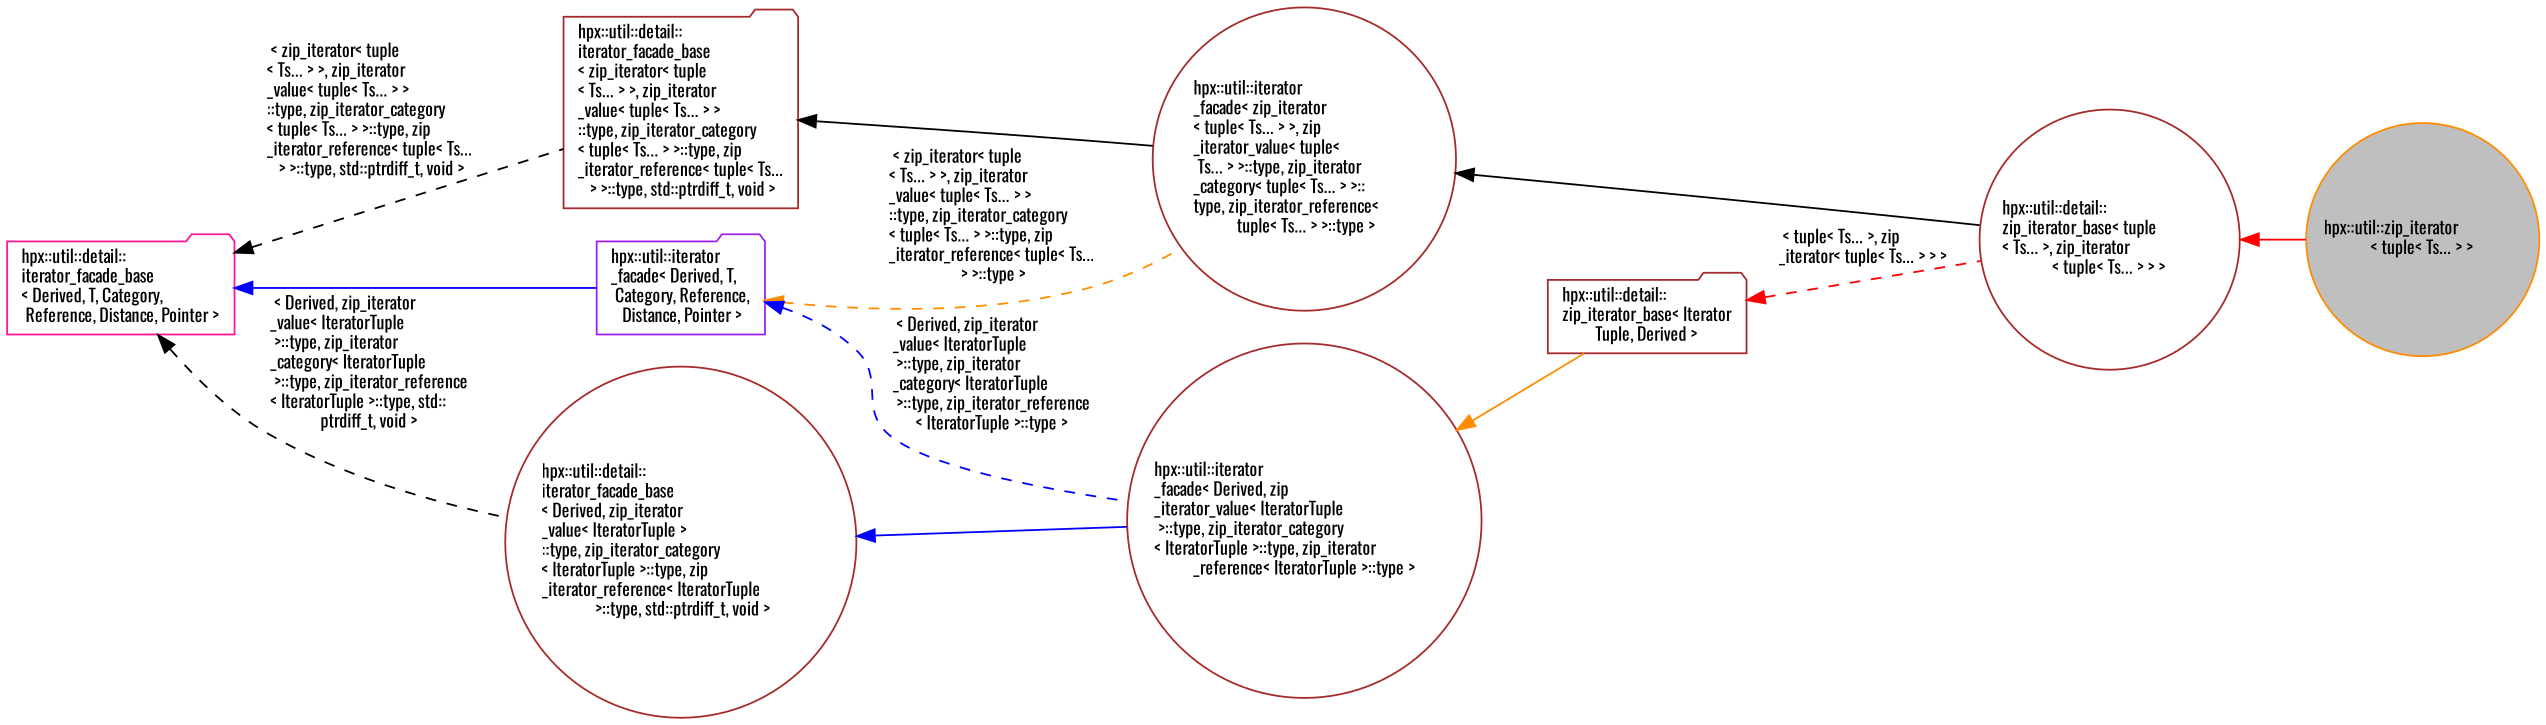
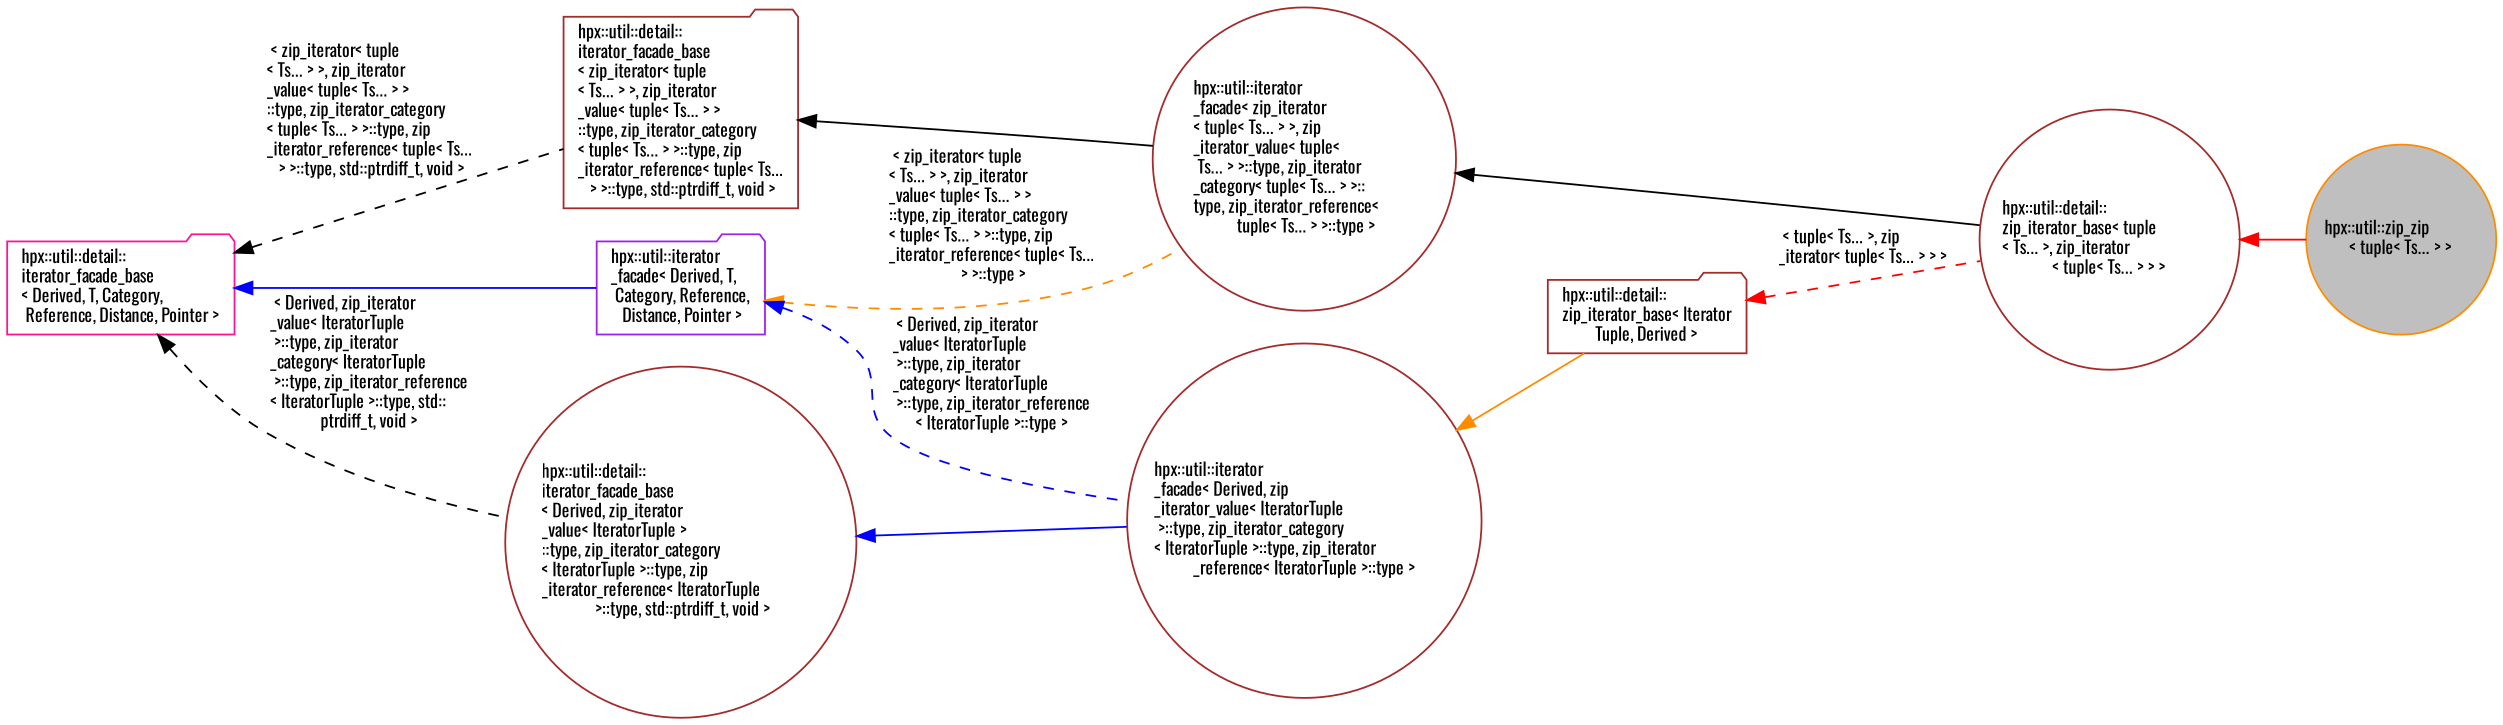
(2423, 240) -> (2401, 240)
